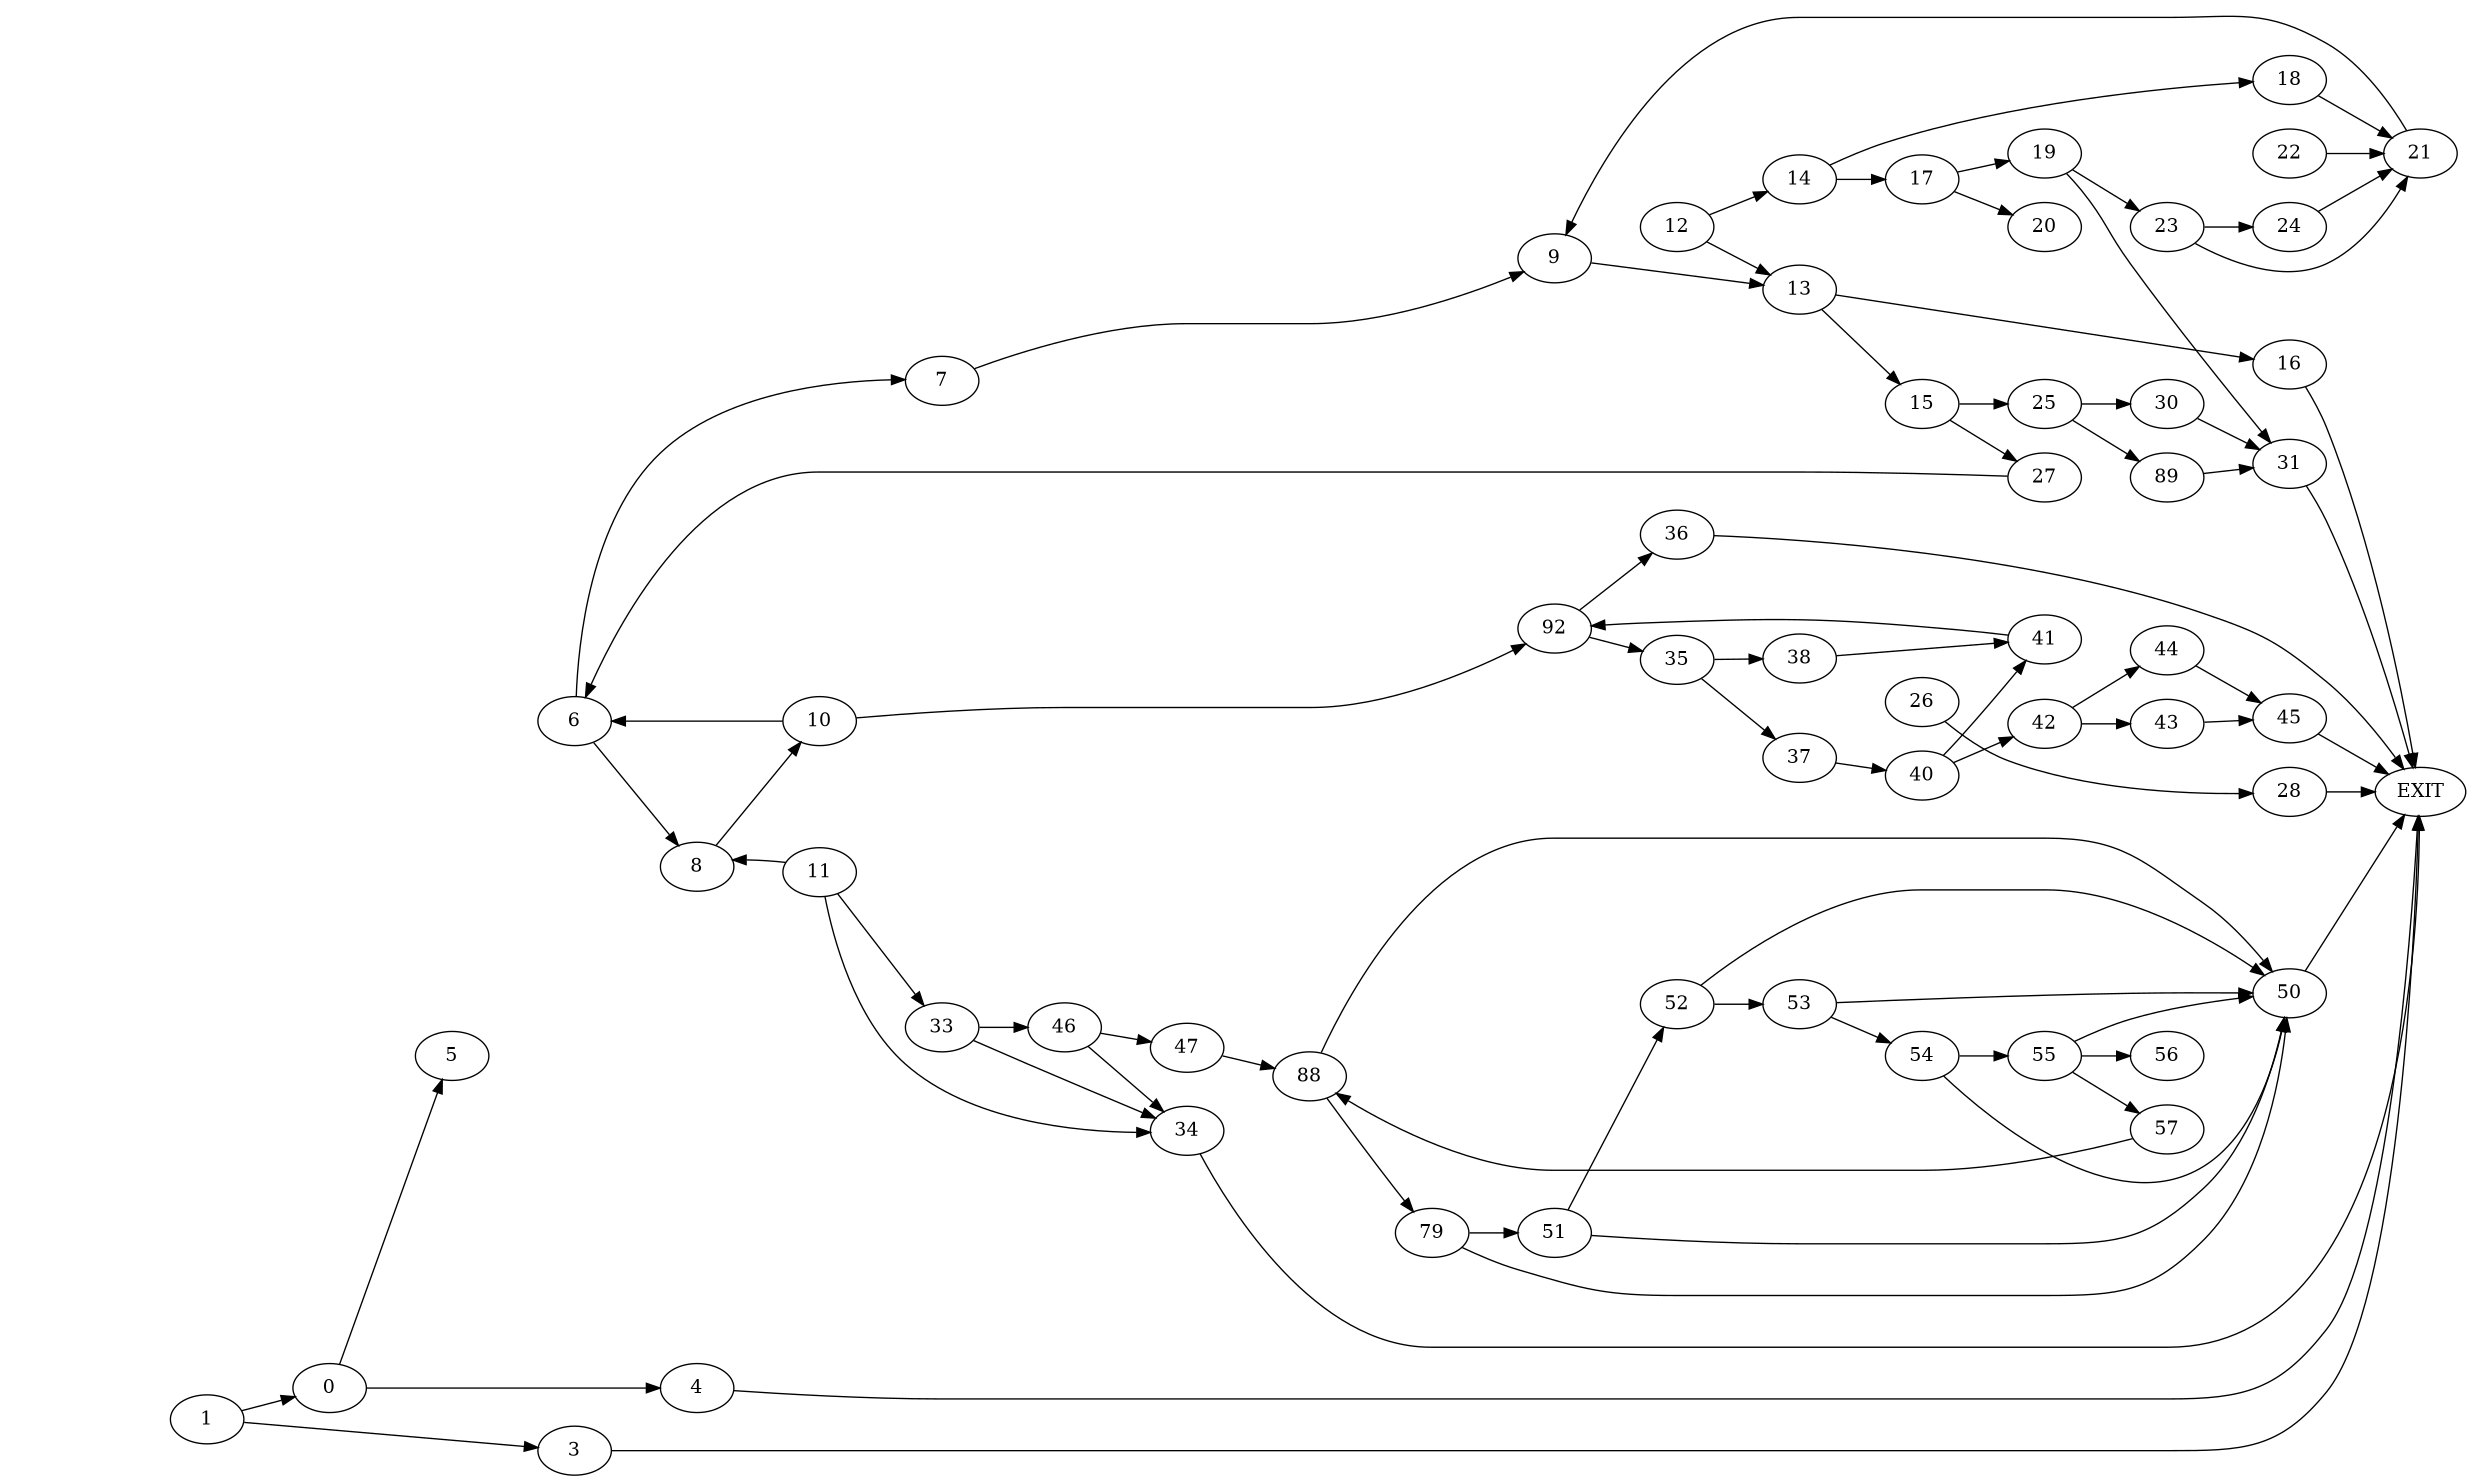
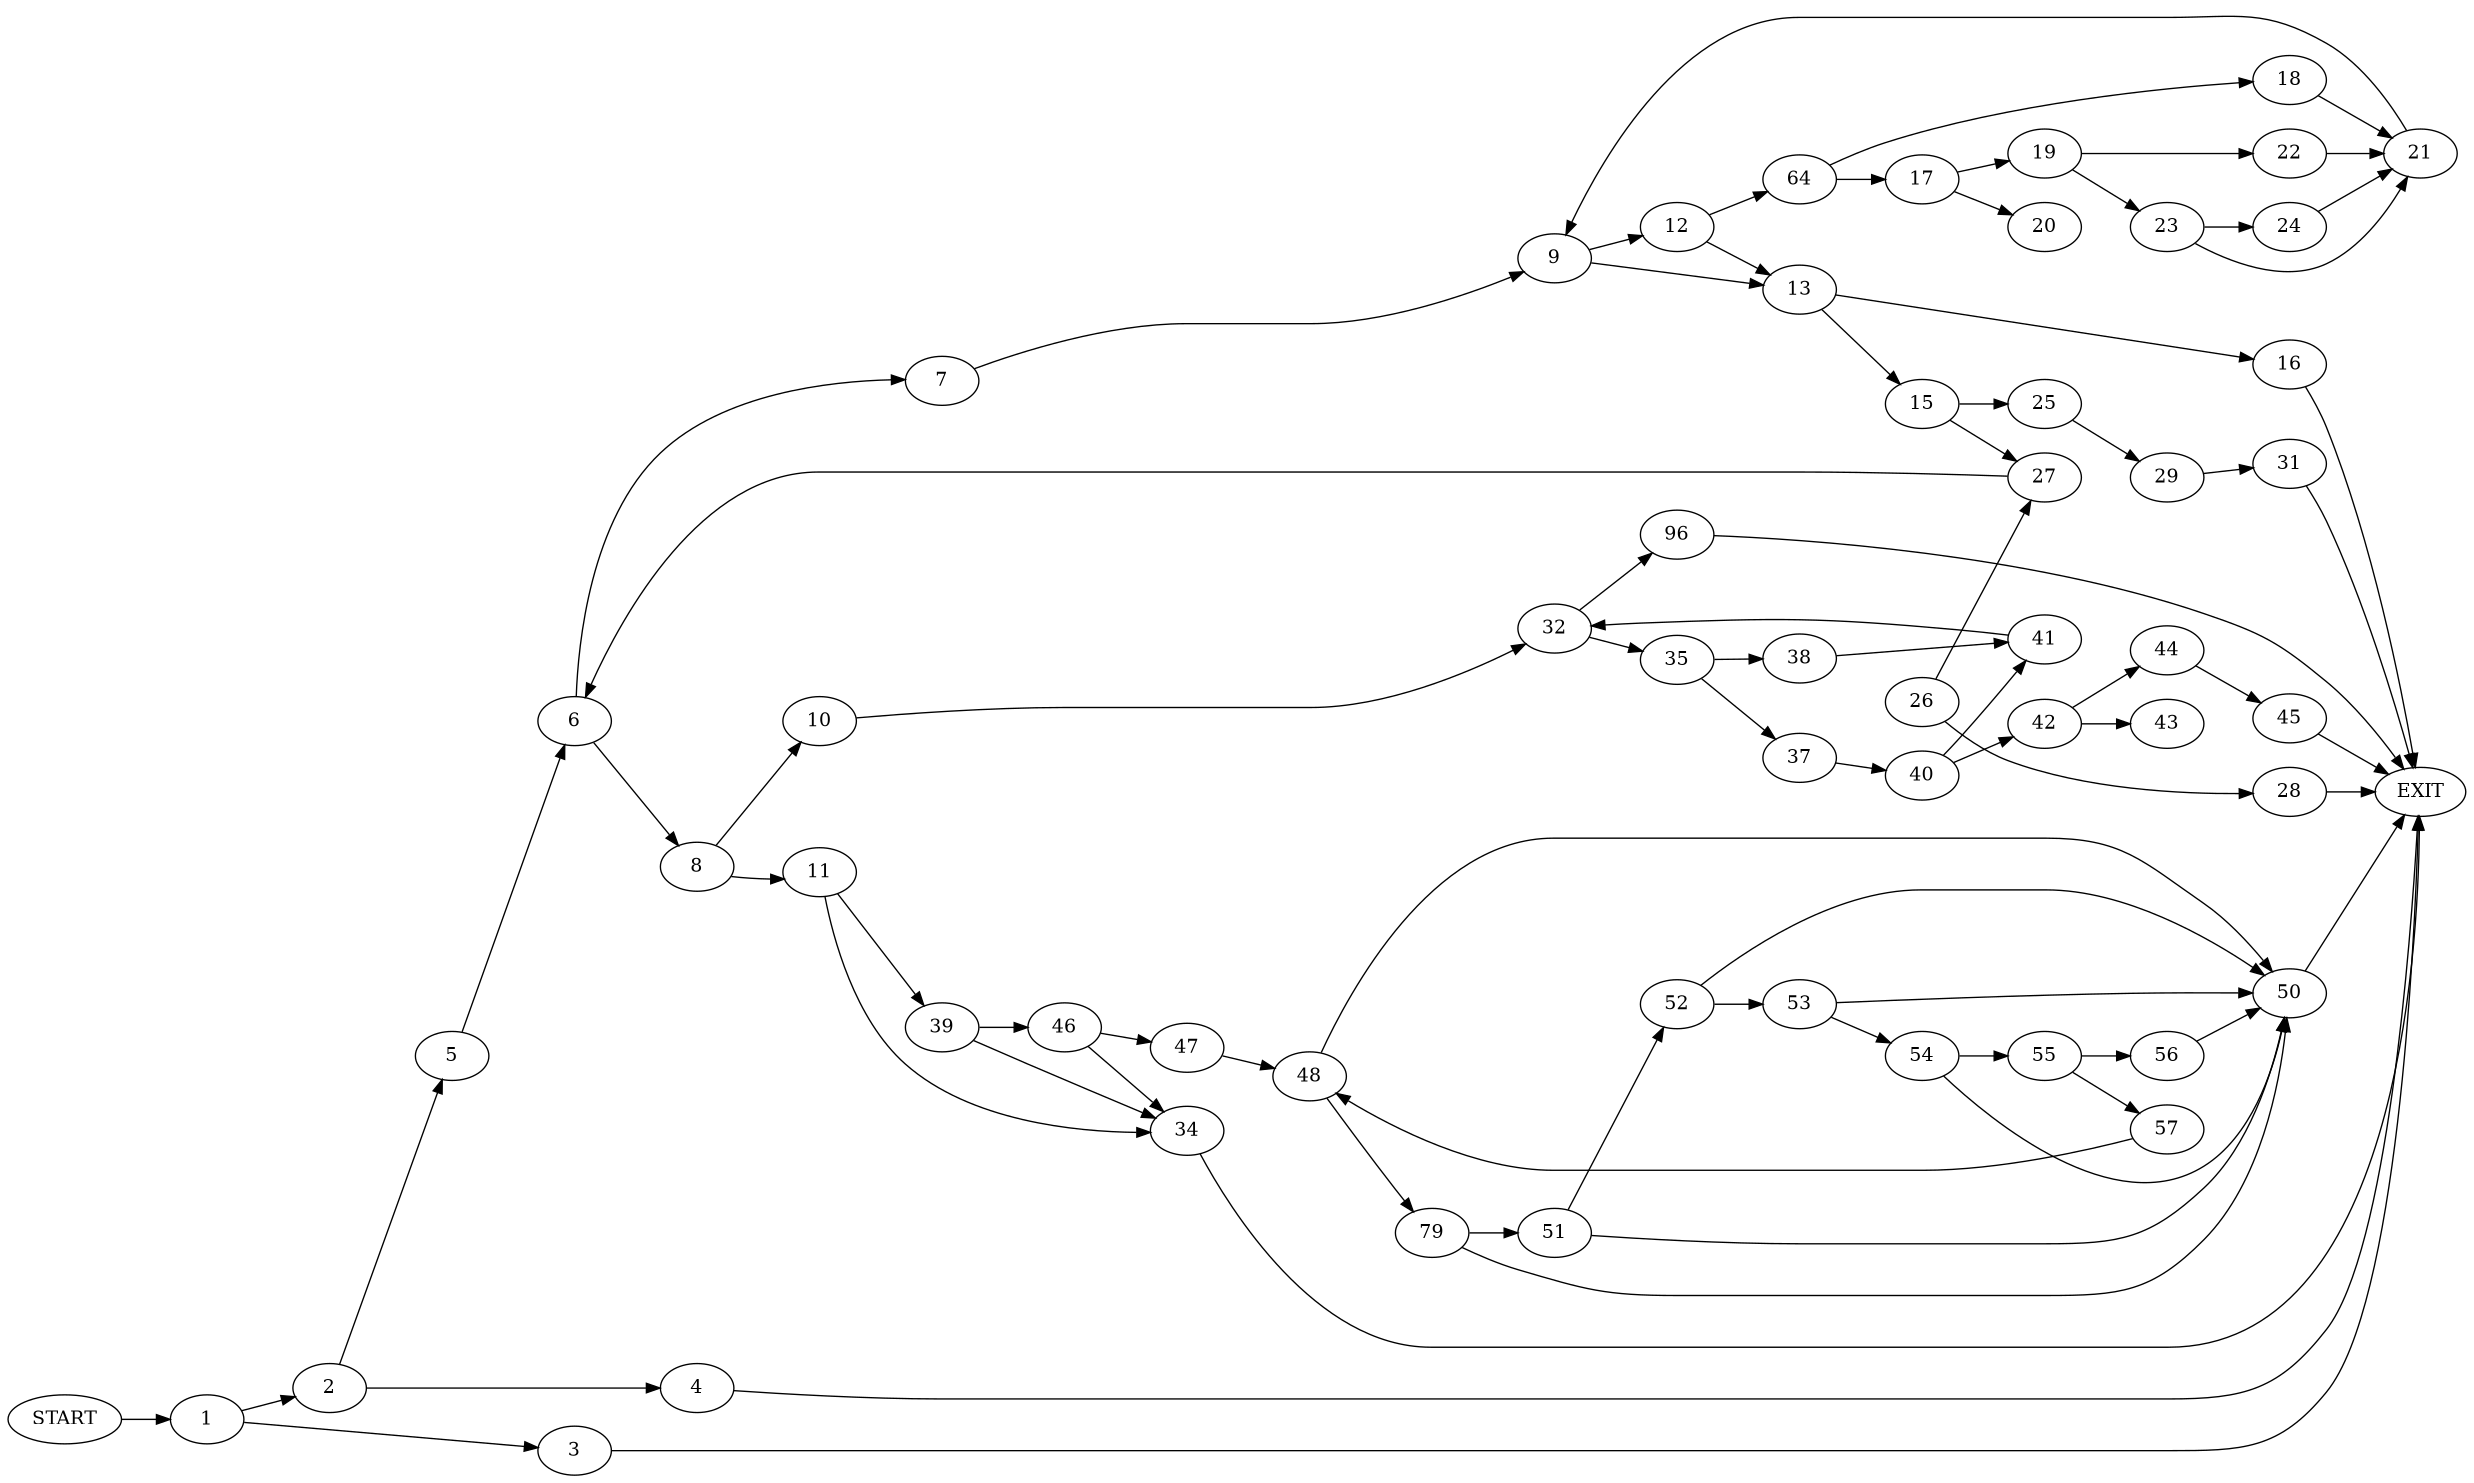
(1800, 179) -> (1800, 179)
none -> (1609, 244)
(2161, 305) -> (2160, 154)
(2167, 404) -> none
(2167, 477) -> (2167, 477)
(1677, 535) -> (1677, 535)
none -> (1980, 596)
(1555, 629) -> (1555, 629)
(704, 721) -> (511, 895)
(2222, 721) -> none
(766, 861) -> (751, 878)
(2155, 1013) -> (2222, 1028)
(942, 1027) -> (942, 1027)
(1310, 1076) -> (1310, 1076)
(330, 1388) -> (330, 1388)
none -> (65, 1419)
